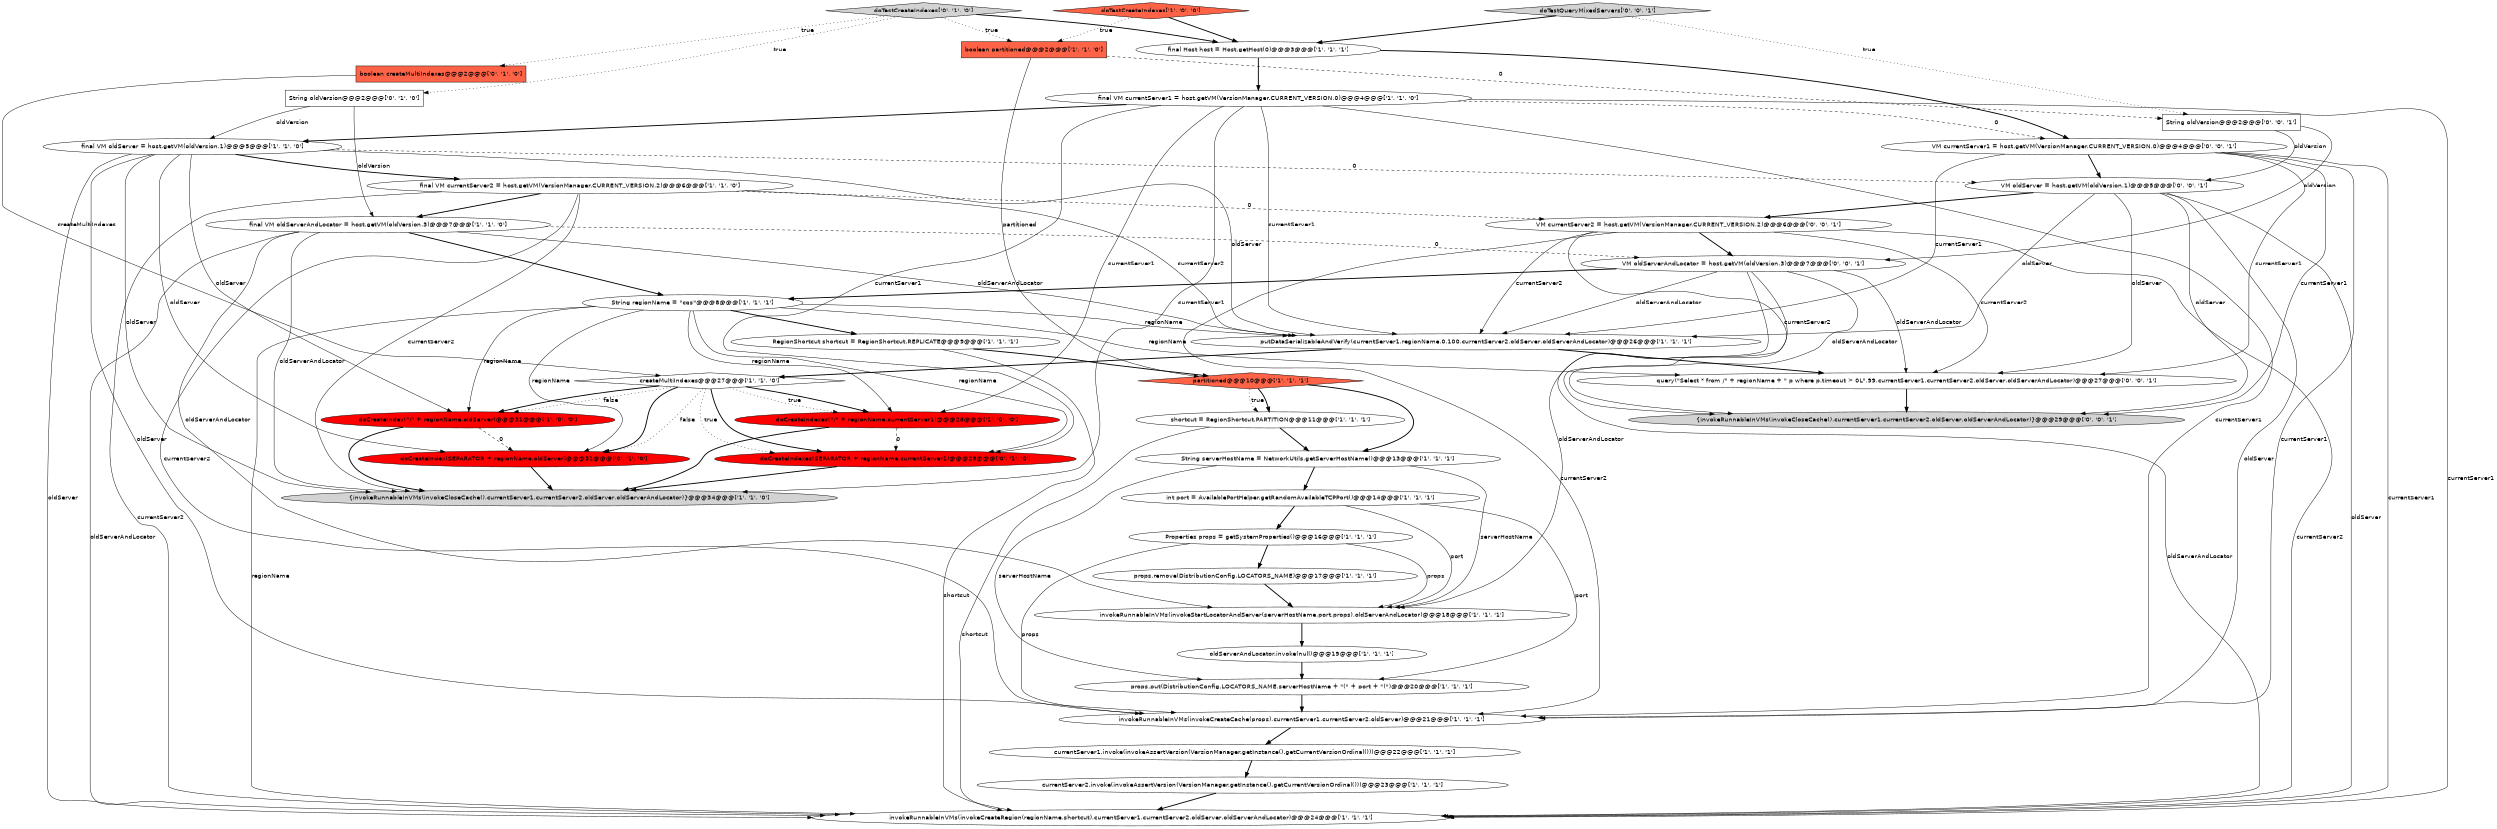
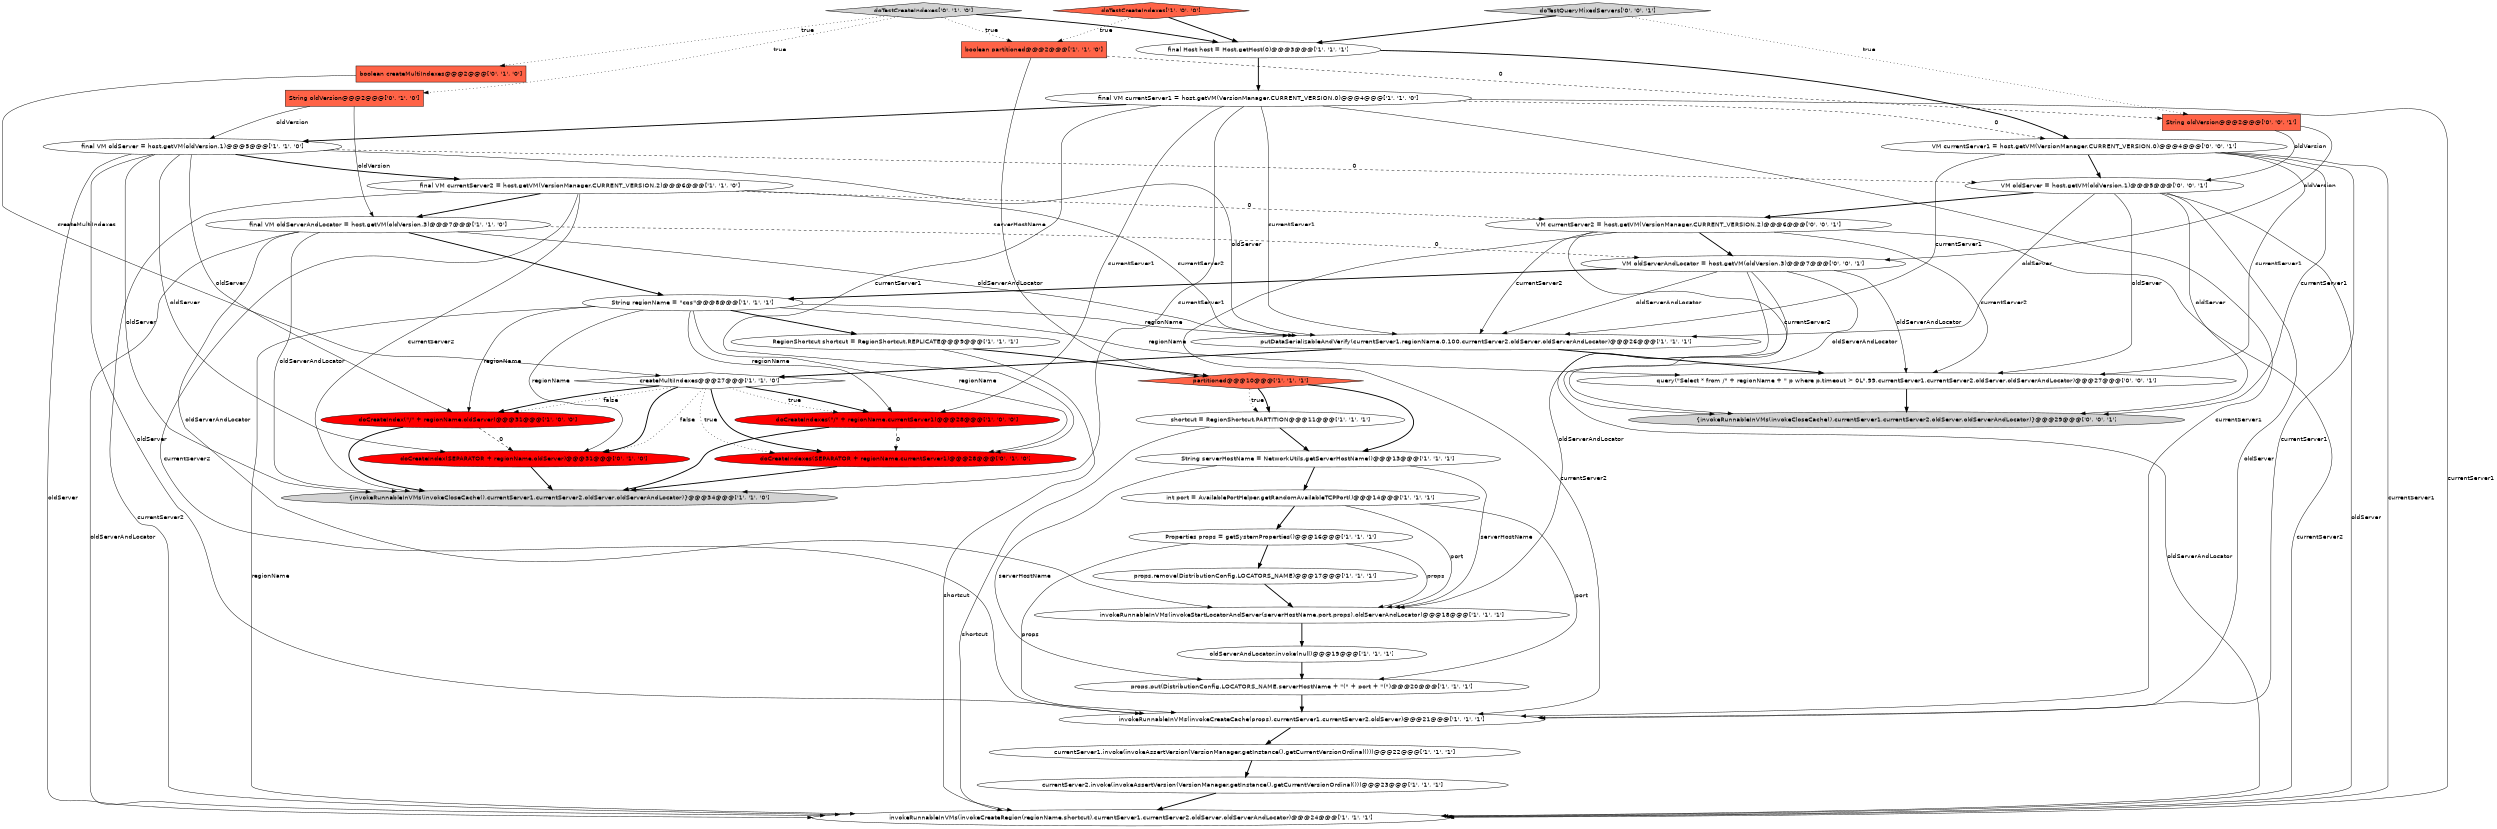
(354, 98) -> (354, 98)
(2231, 122) -> (2231, 122)
(1020, 225) -> (1020, 225)
